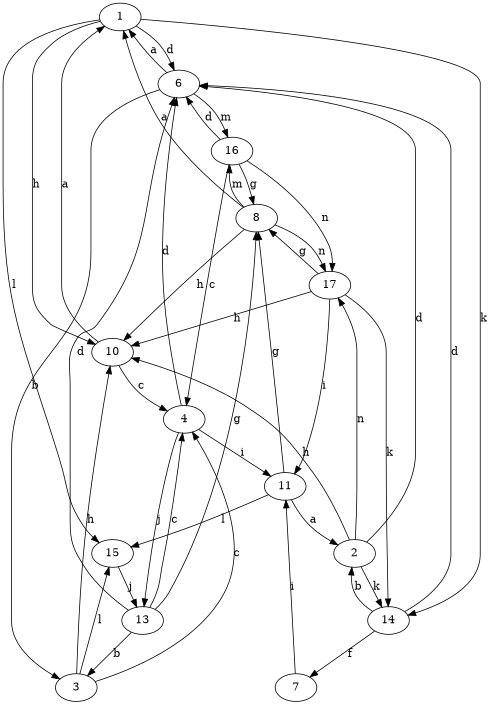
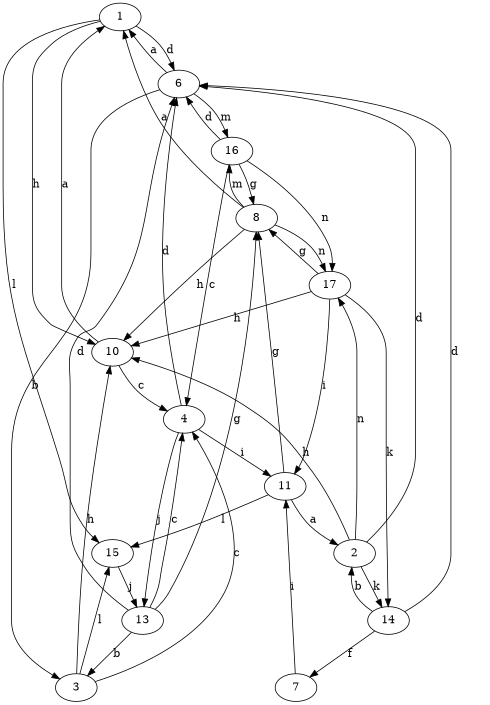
(480, 190) -> none
